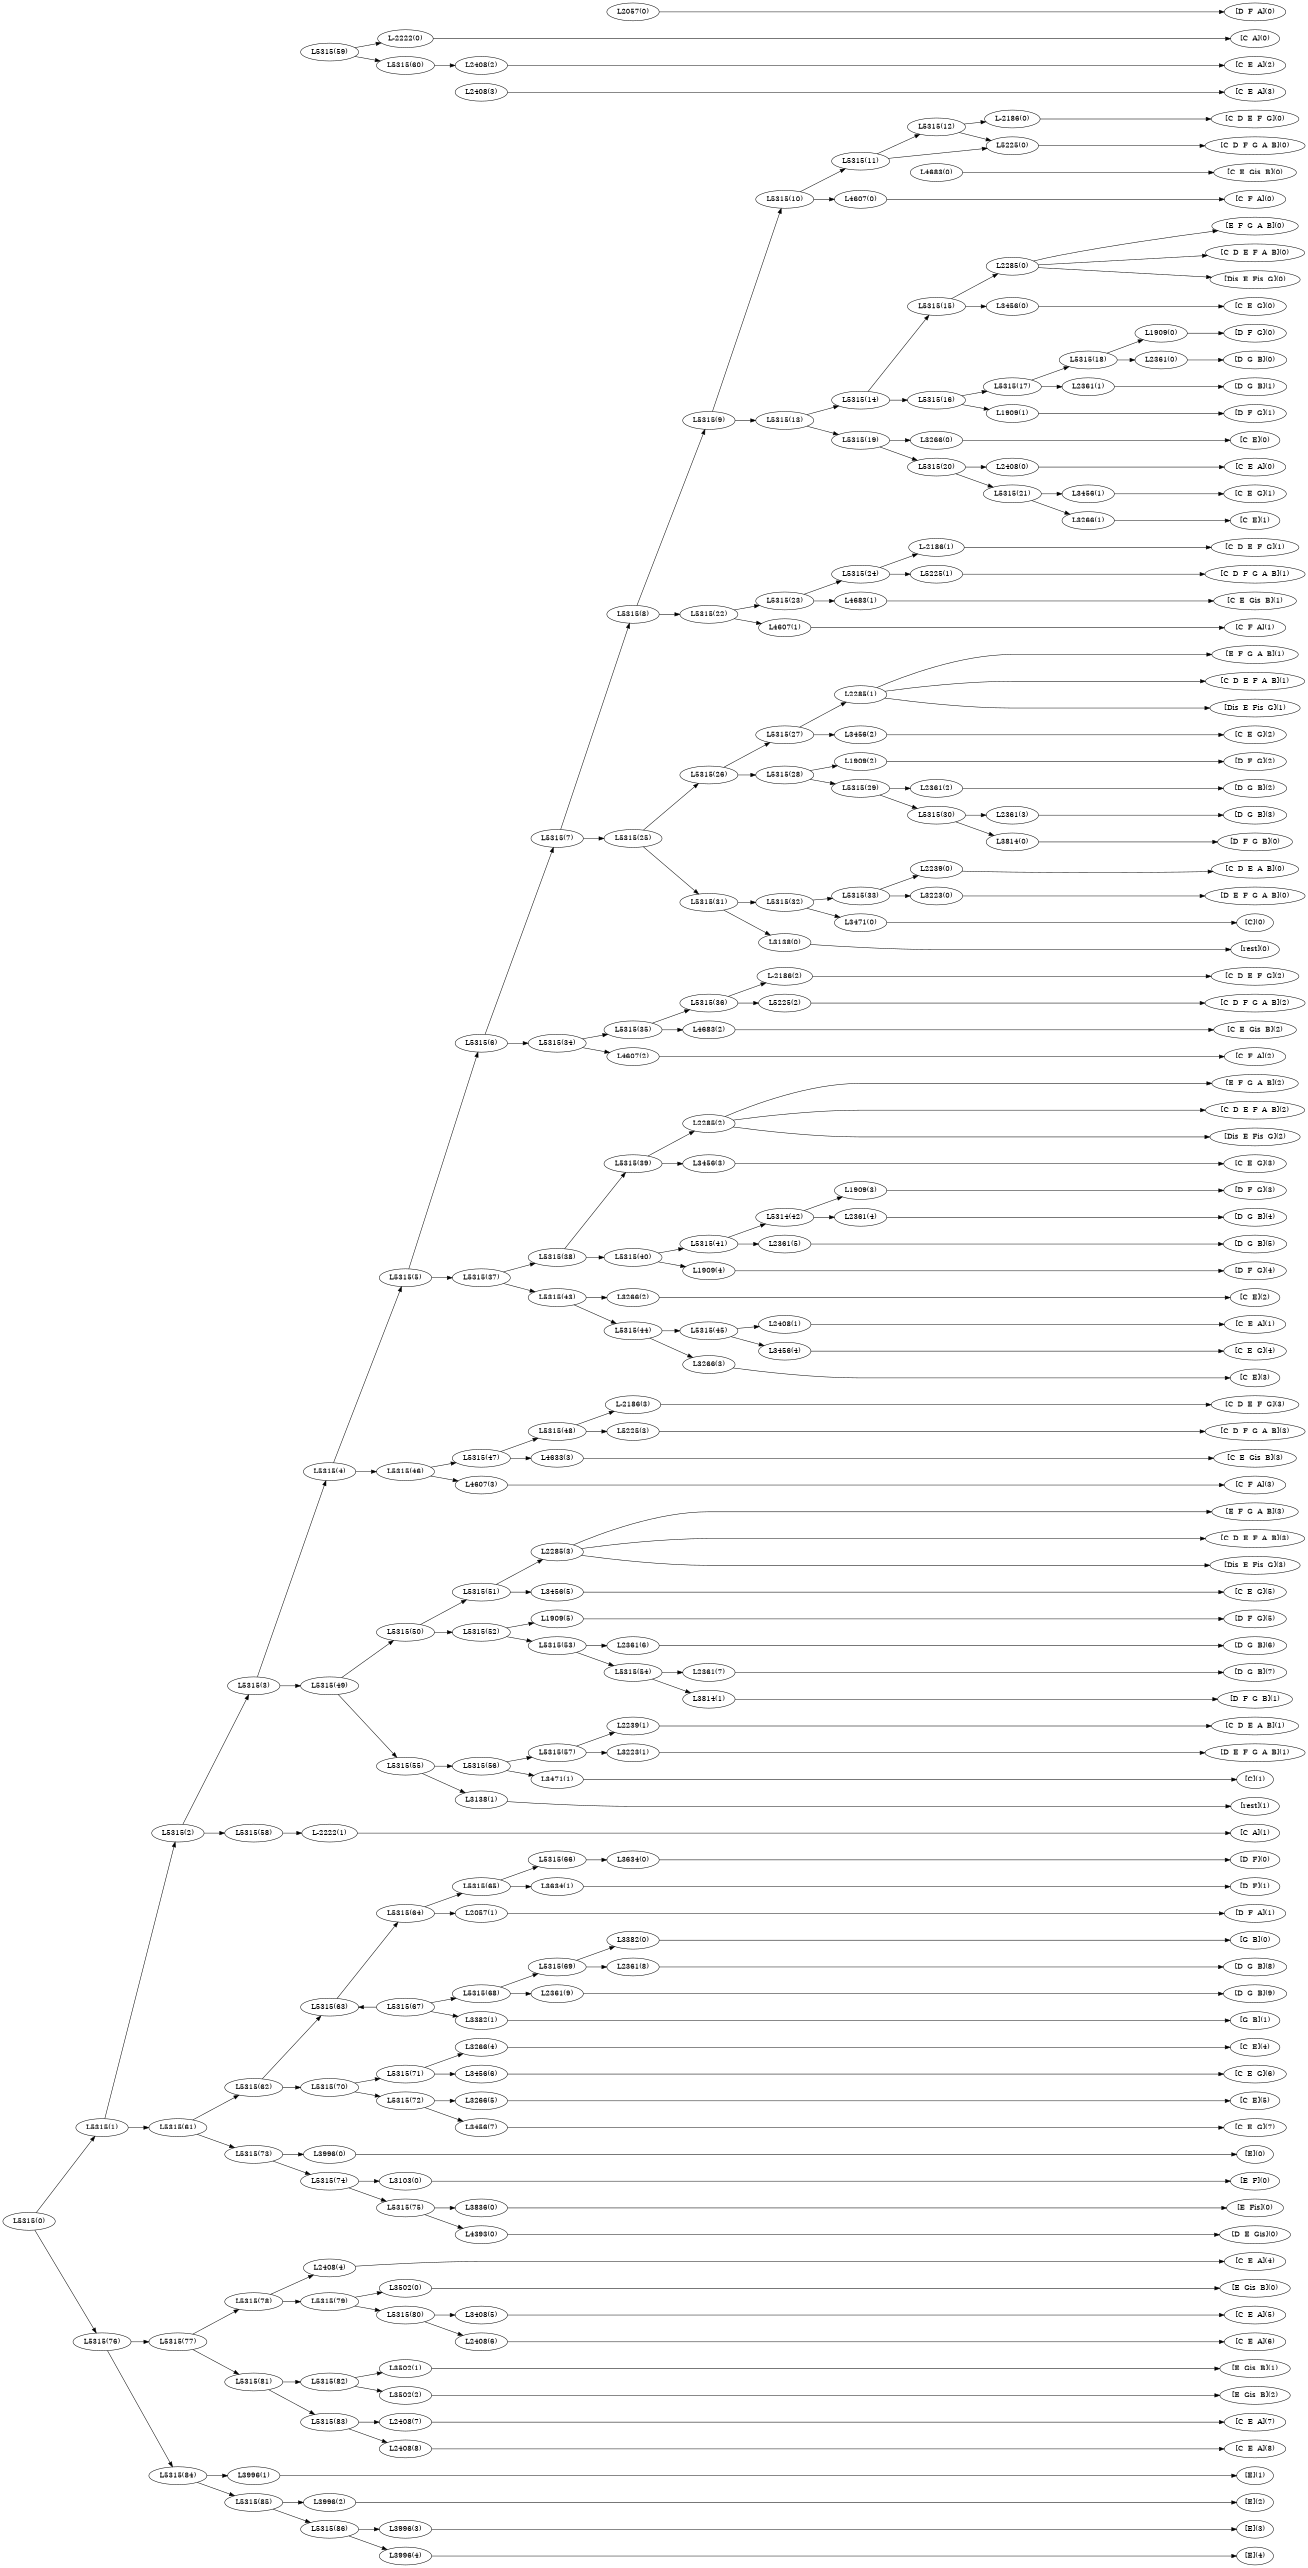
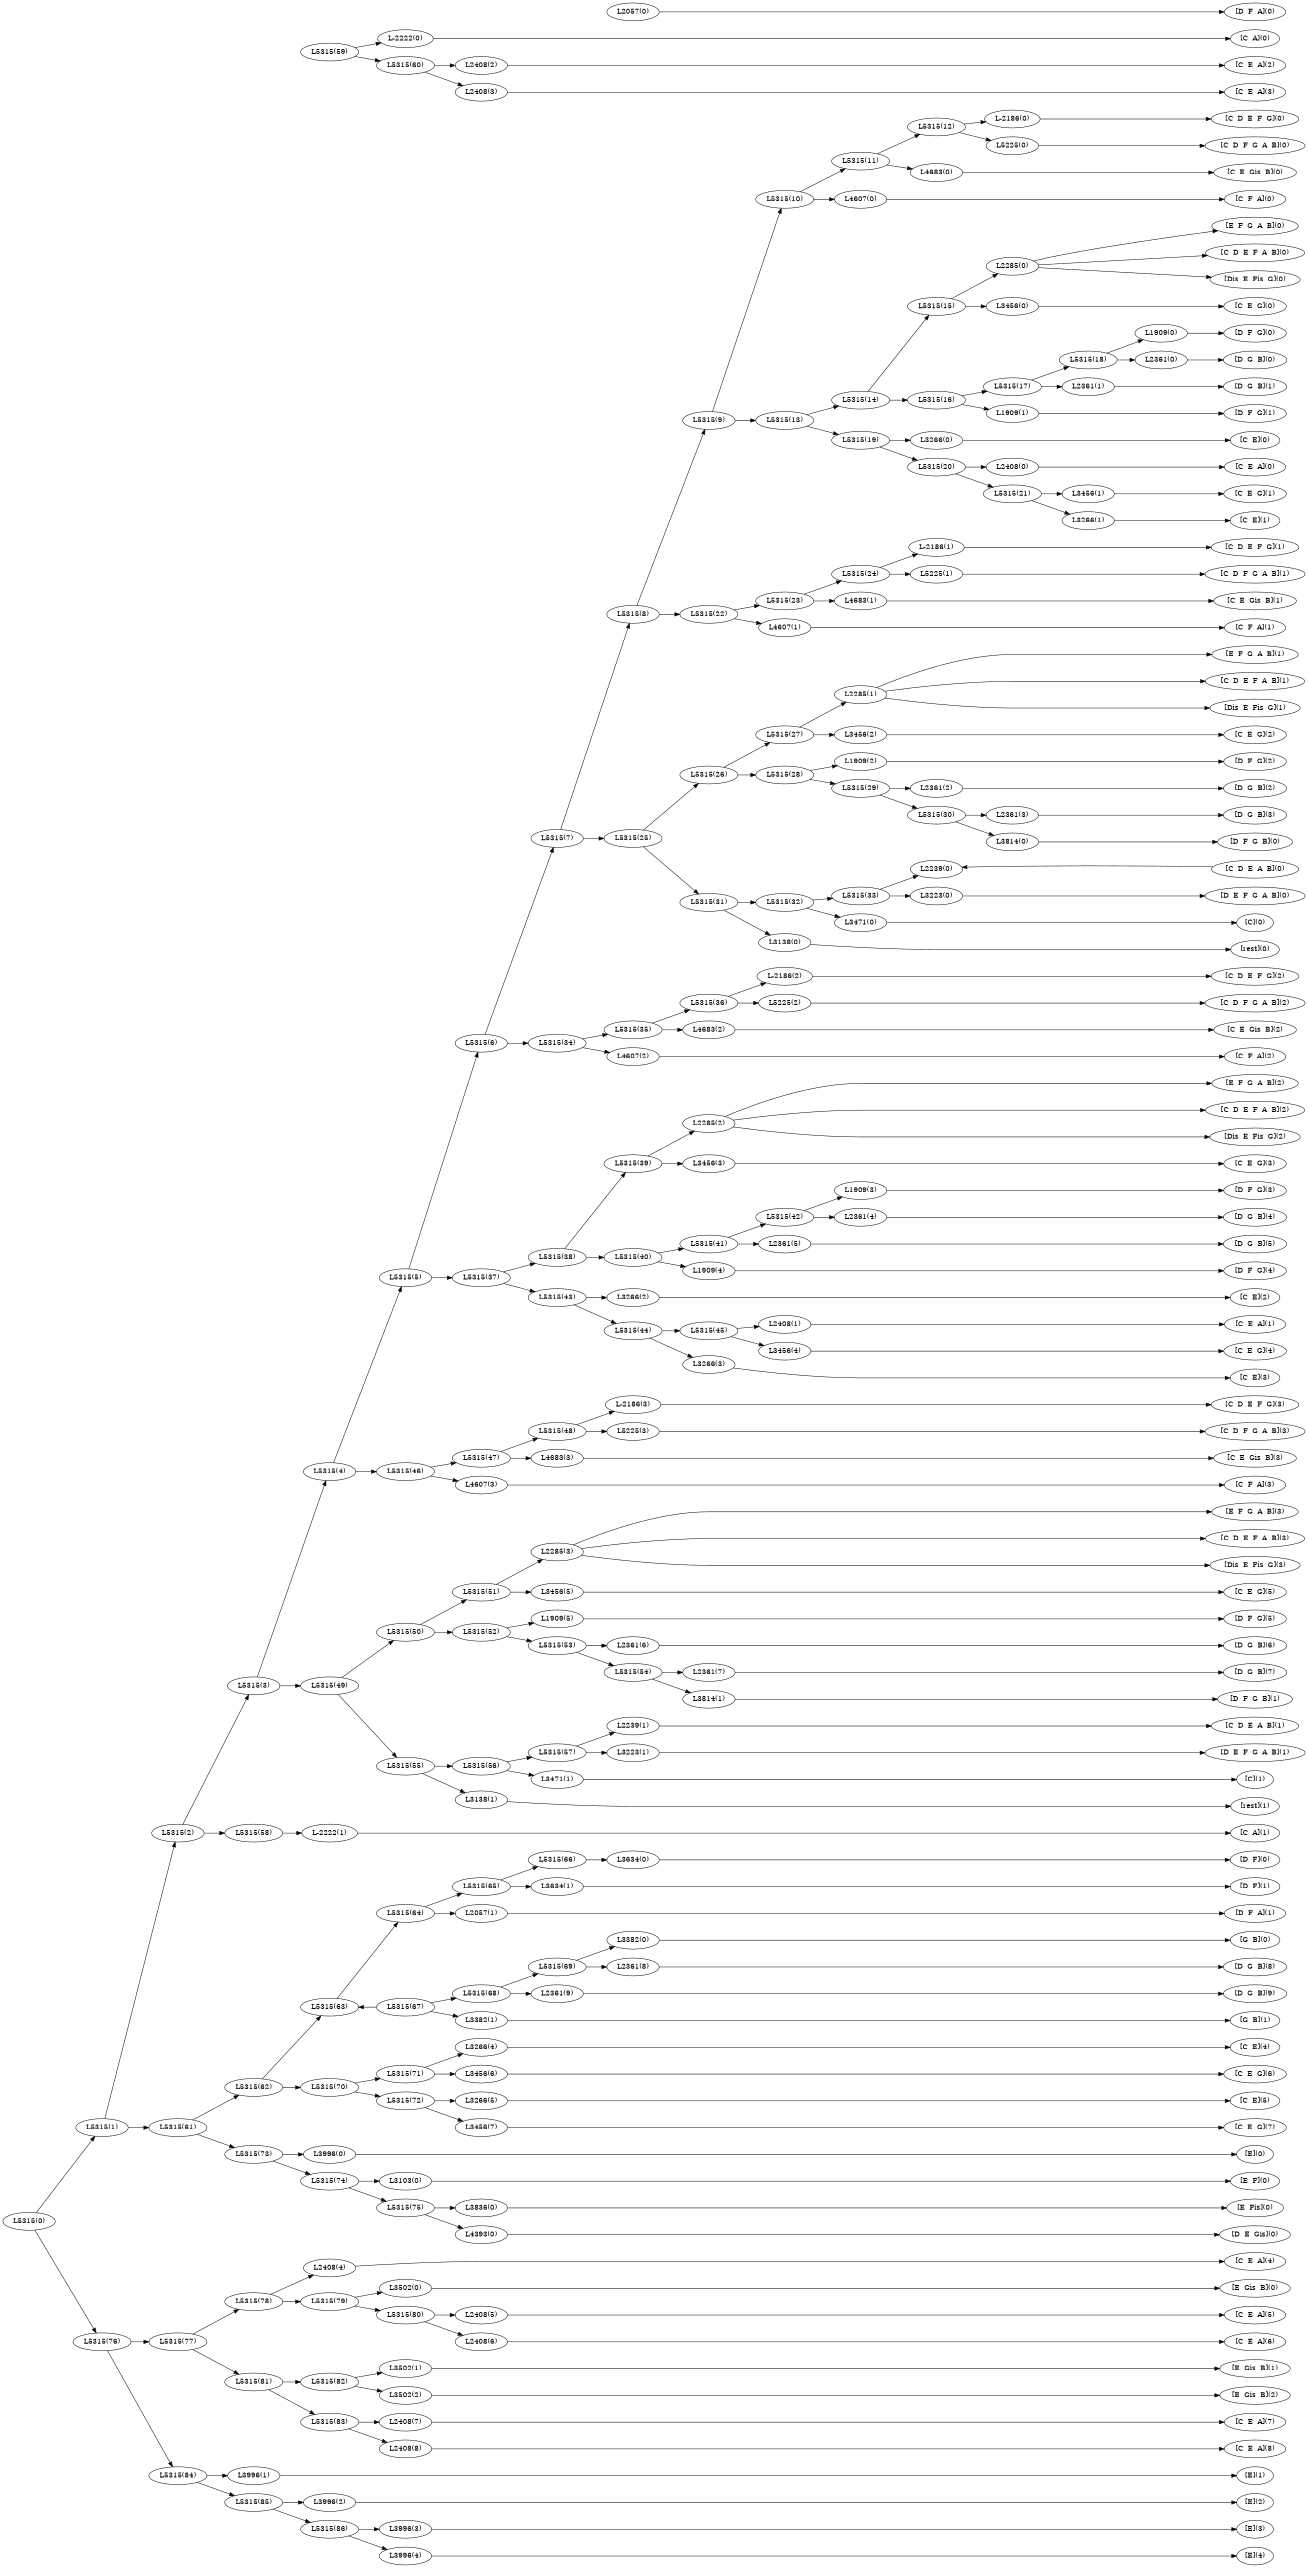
none -> (442, 78)
(935, 154) -> (897, 167)
(1085, 873) -> (1090, 866)
(785, 1217) -> (785, 1217)
(557, 1458) -> (557, 1458)
(481, 2315) -> (481, 2315)
